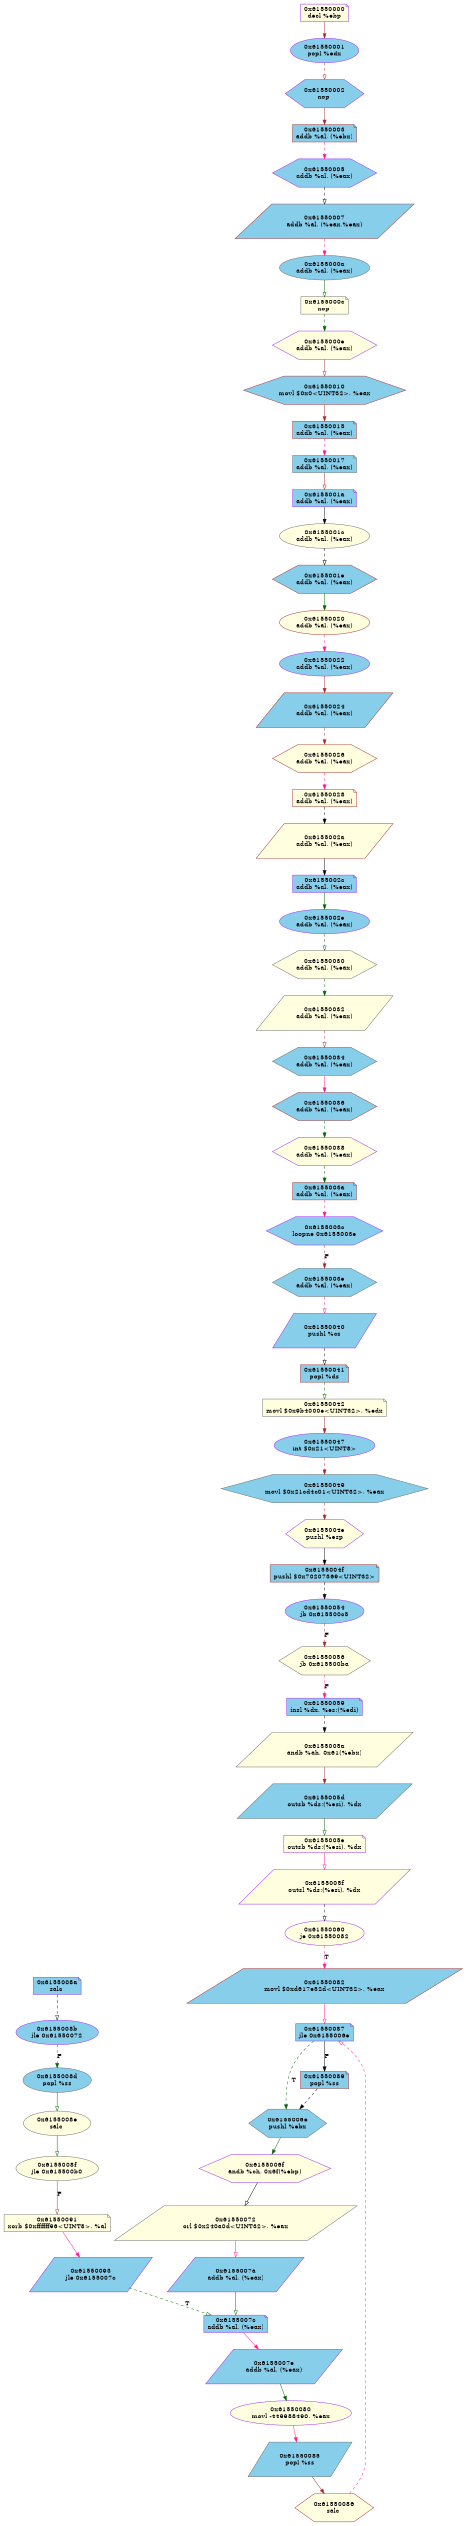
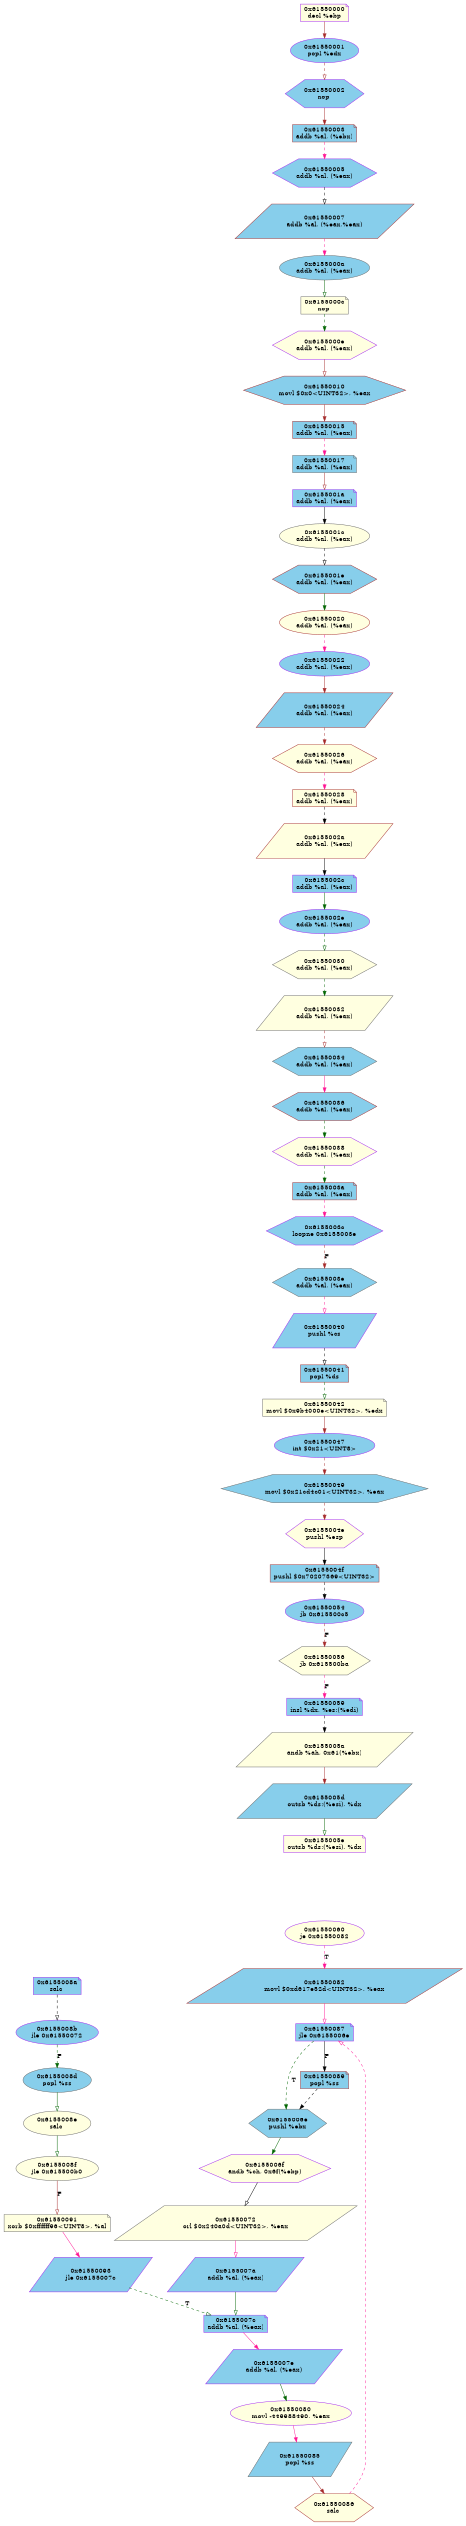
(325, 1887) -> none
